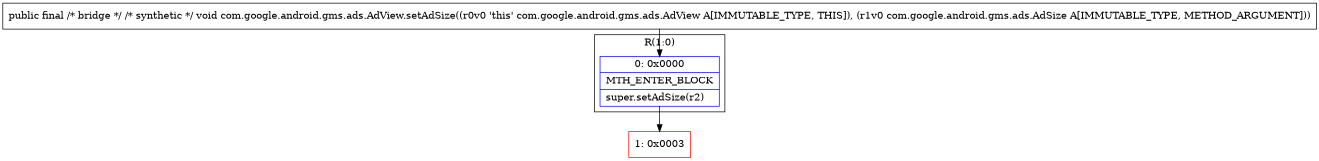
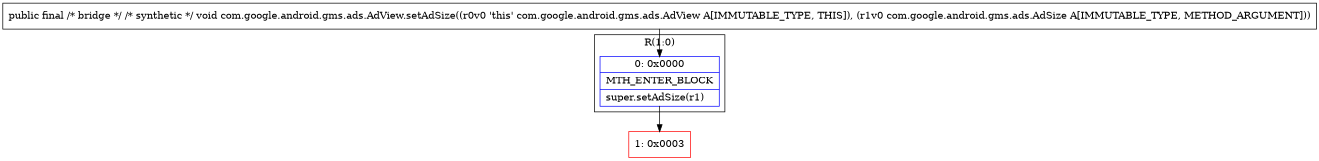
(655, 97) -> (655, 97)
